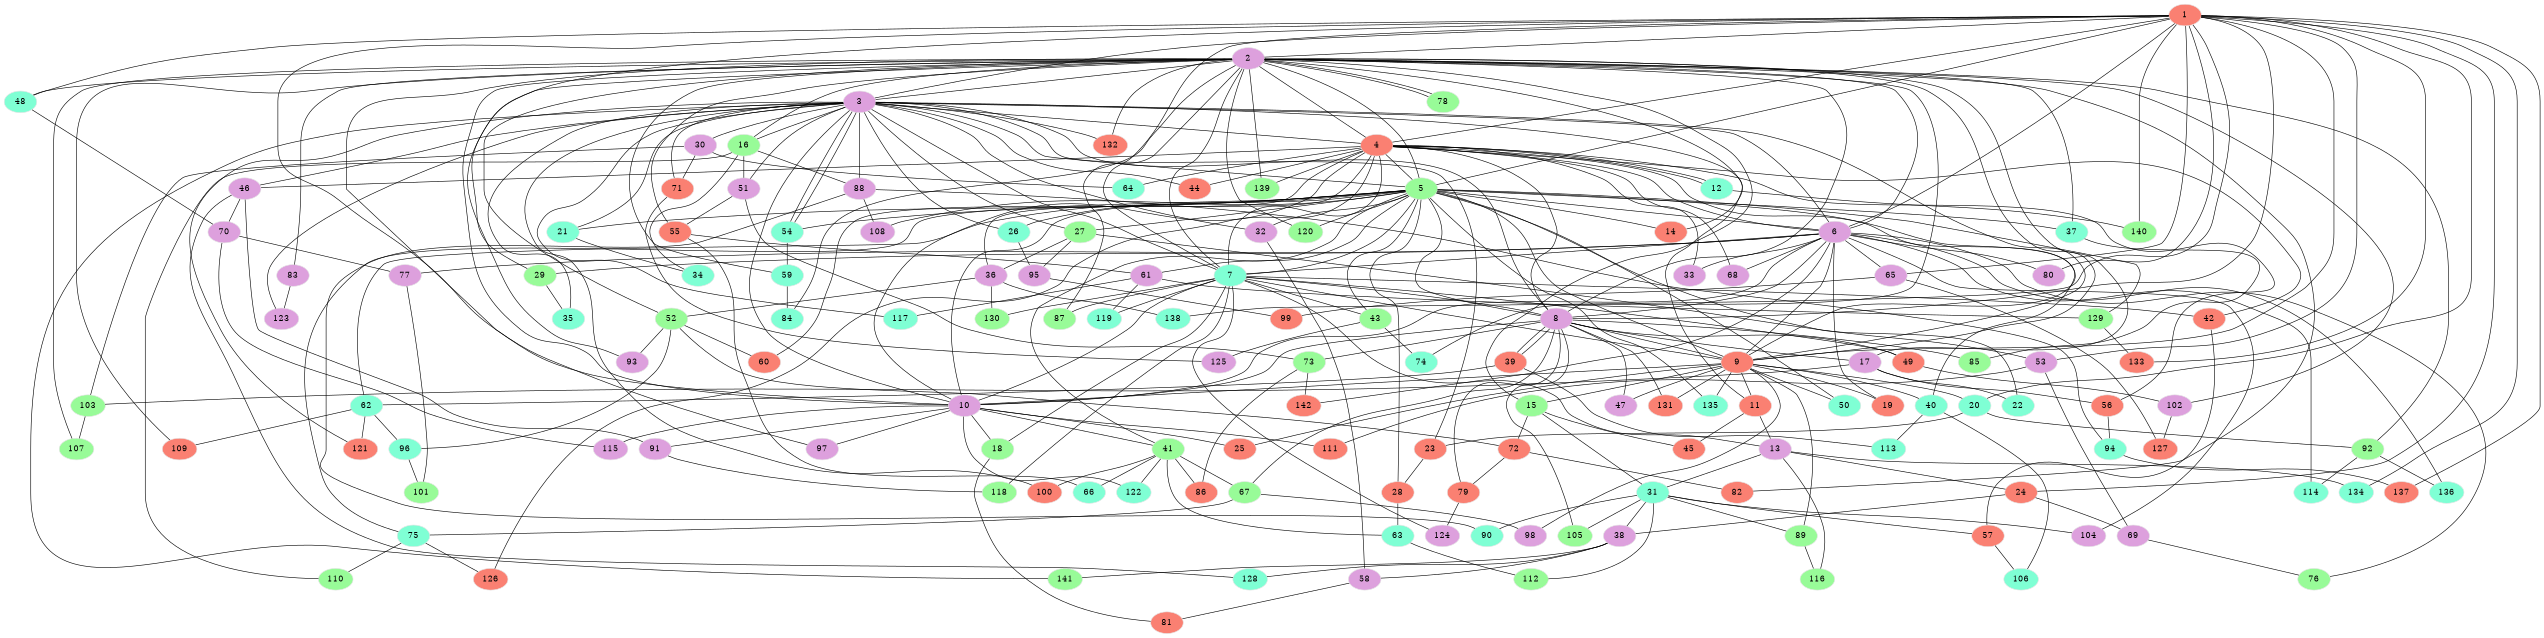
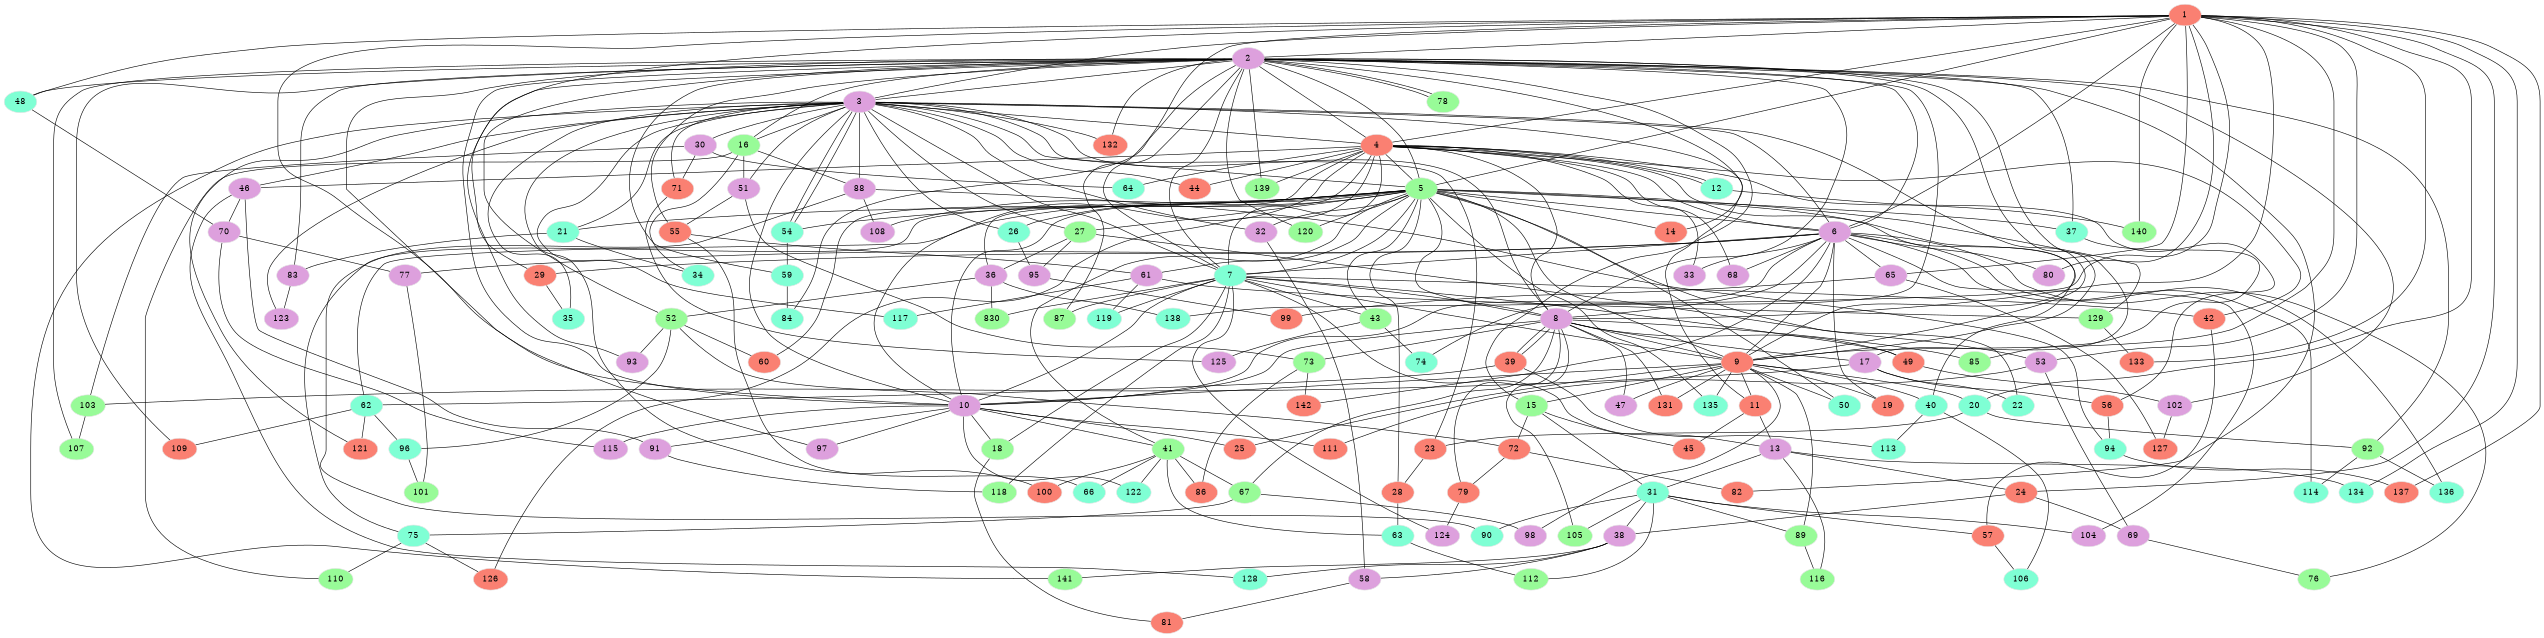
none -> (425, 244)
(540, 275) -> (540, 275)
(992, 319) -> (992, 319)
